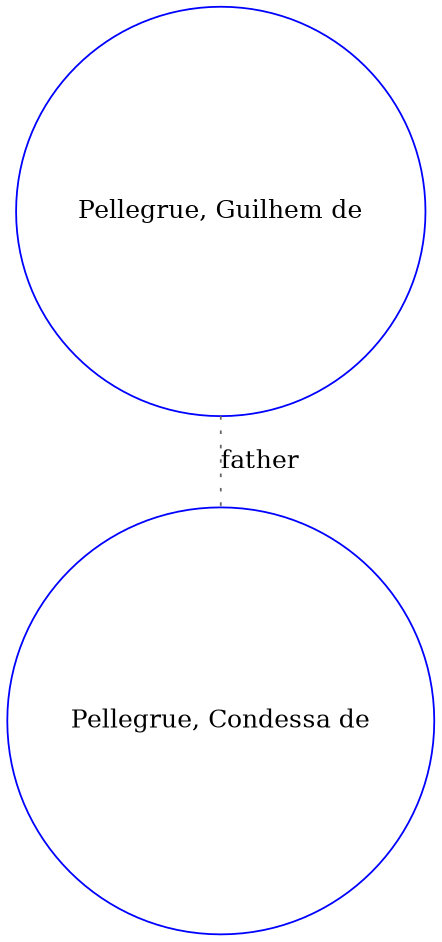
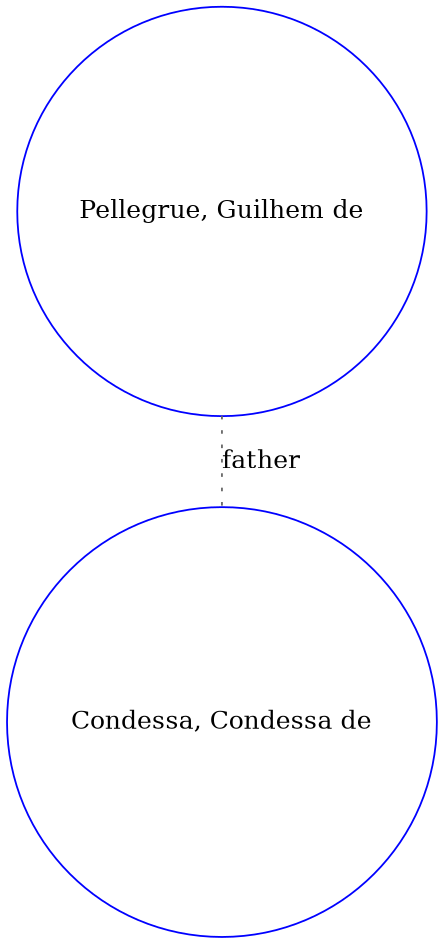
(221, 721) -> (222, 722)
